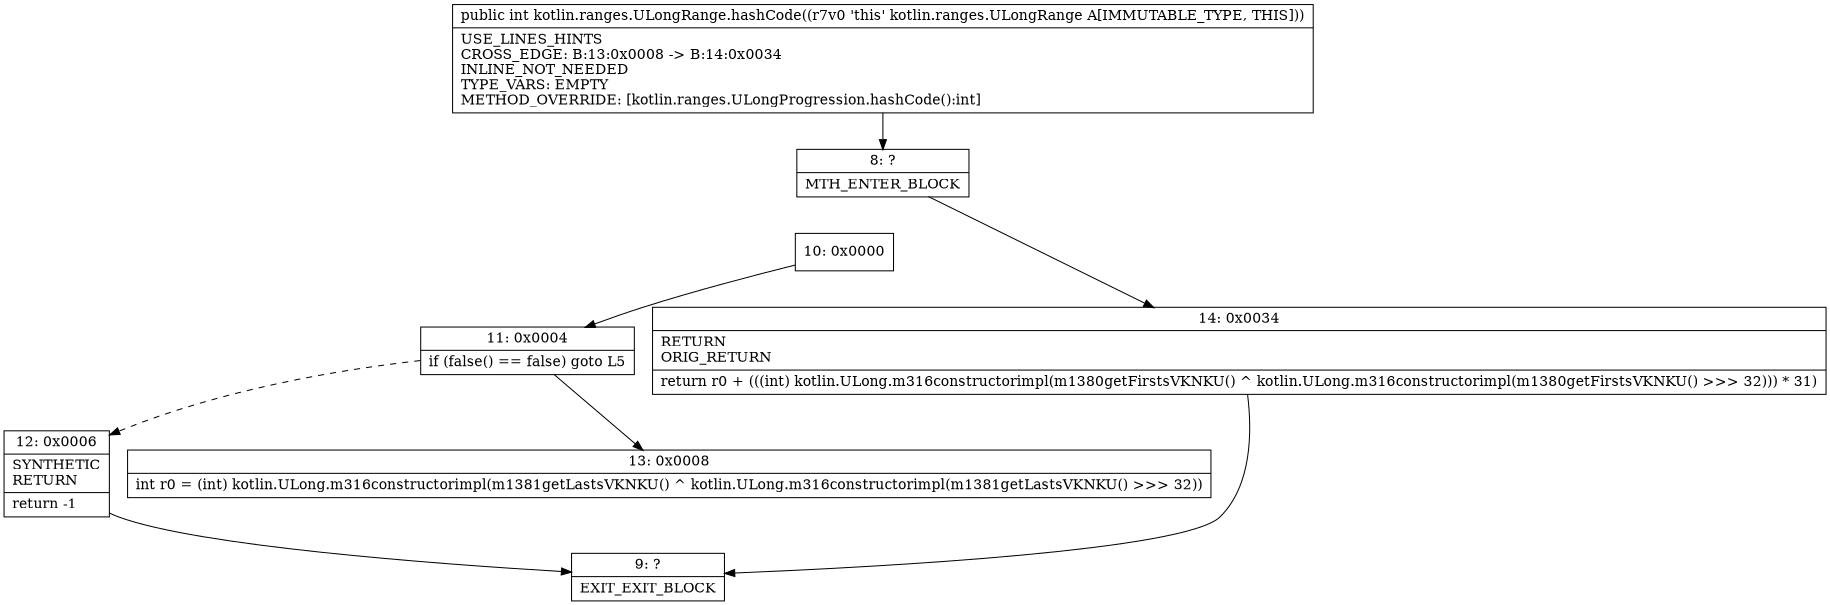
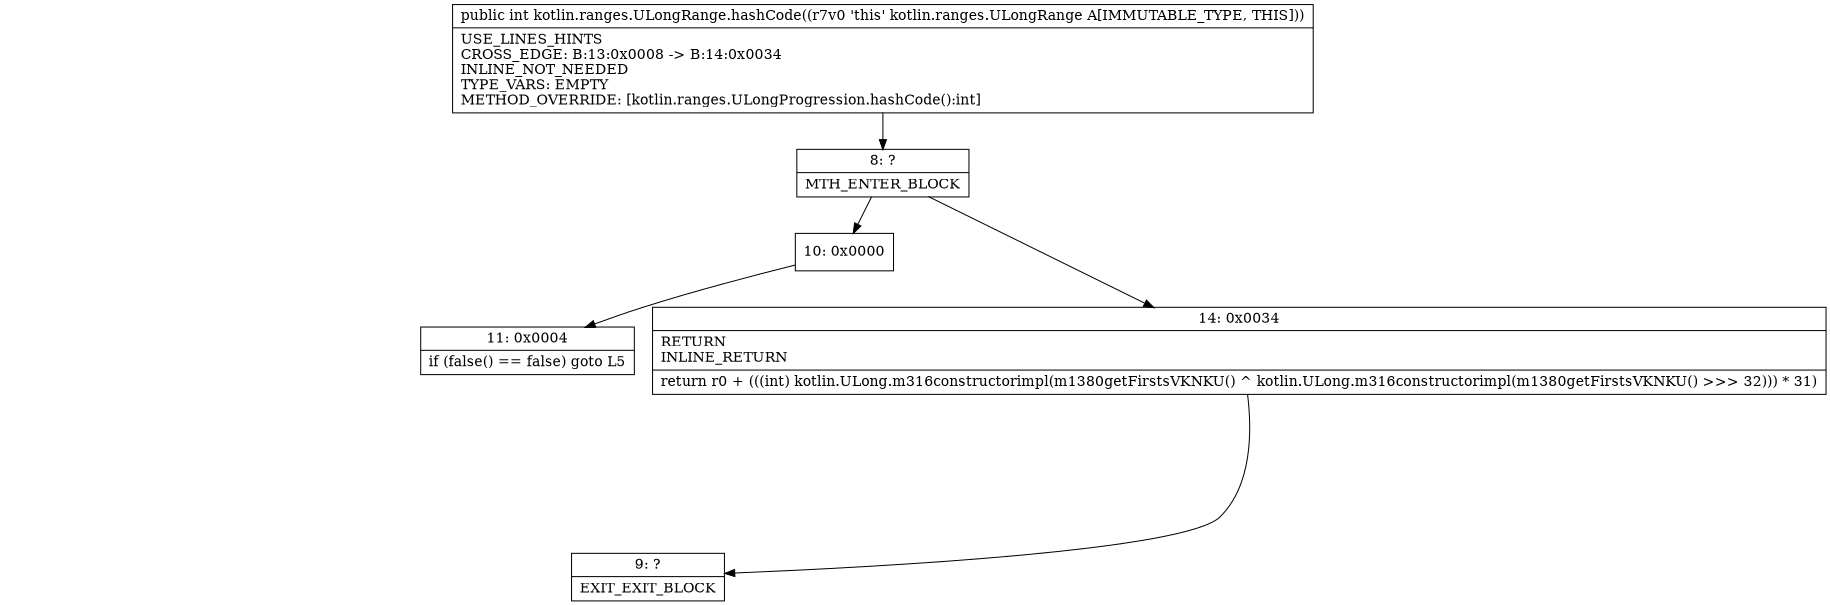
none -> (865, 211)
(716, 357) -> (724, 357)
(57, 474) -> none
(669, 474) -> none
